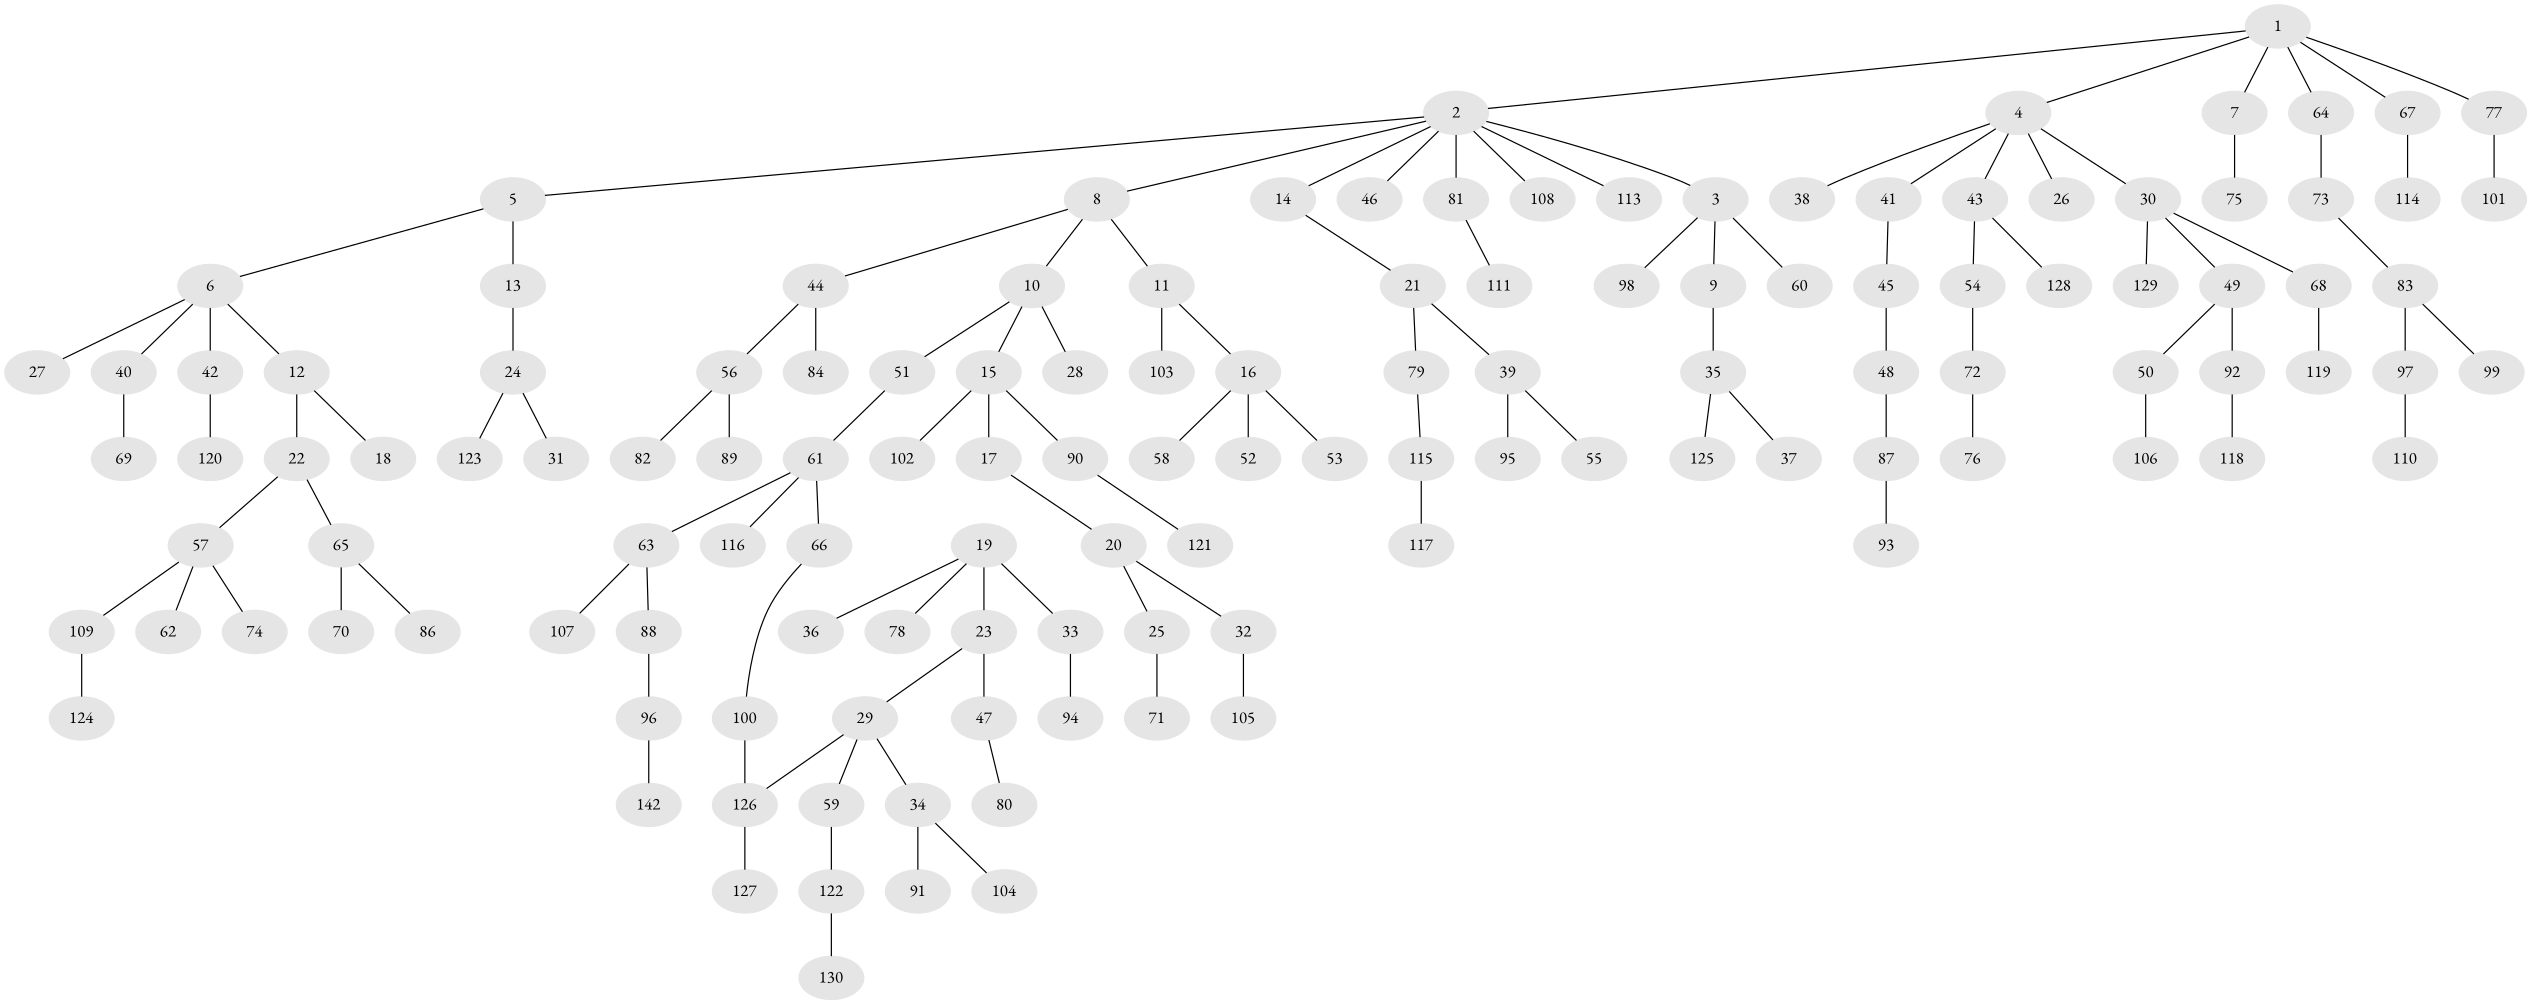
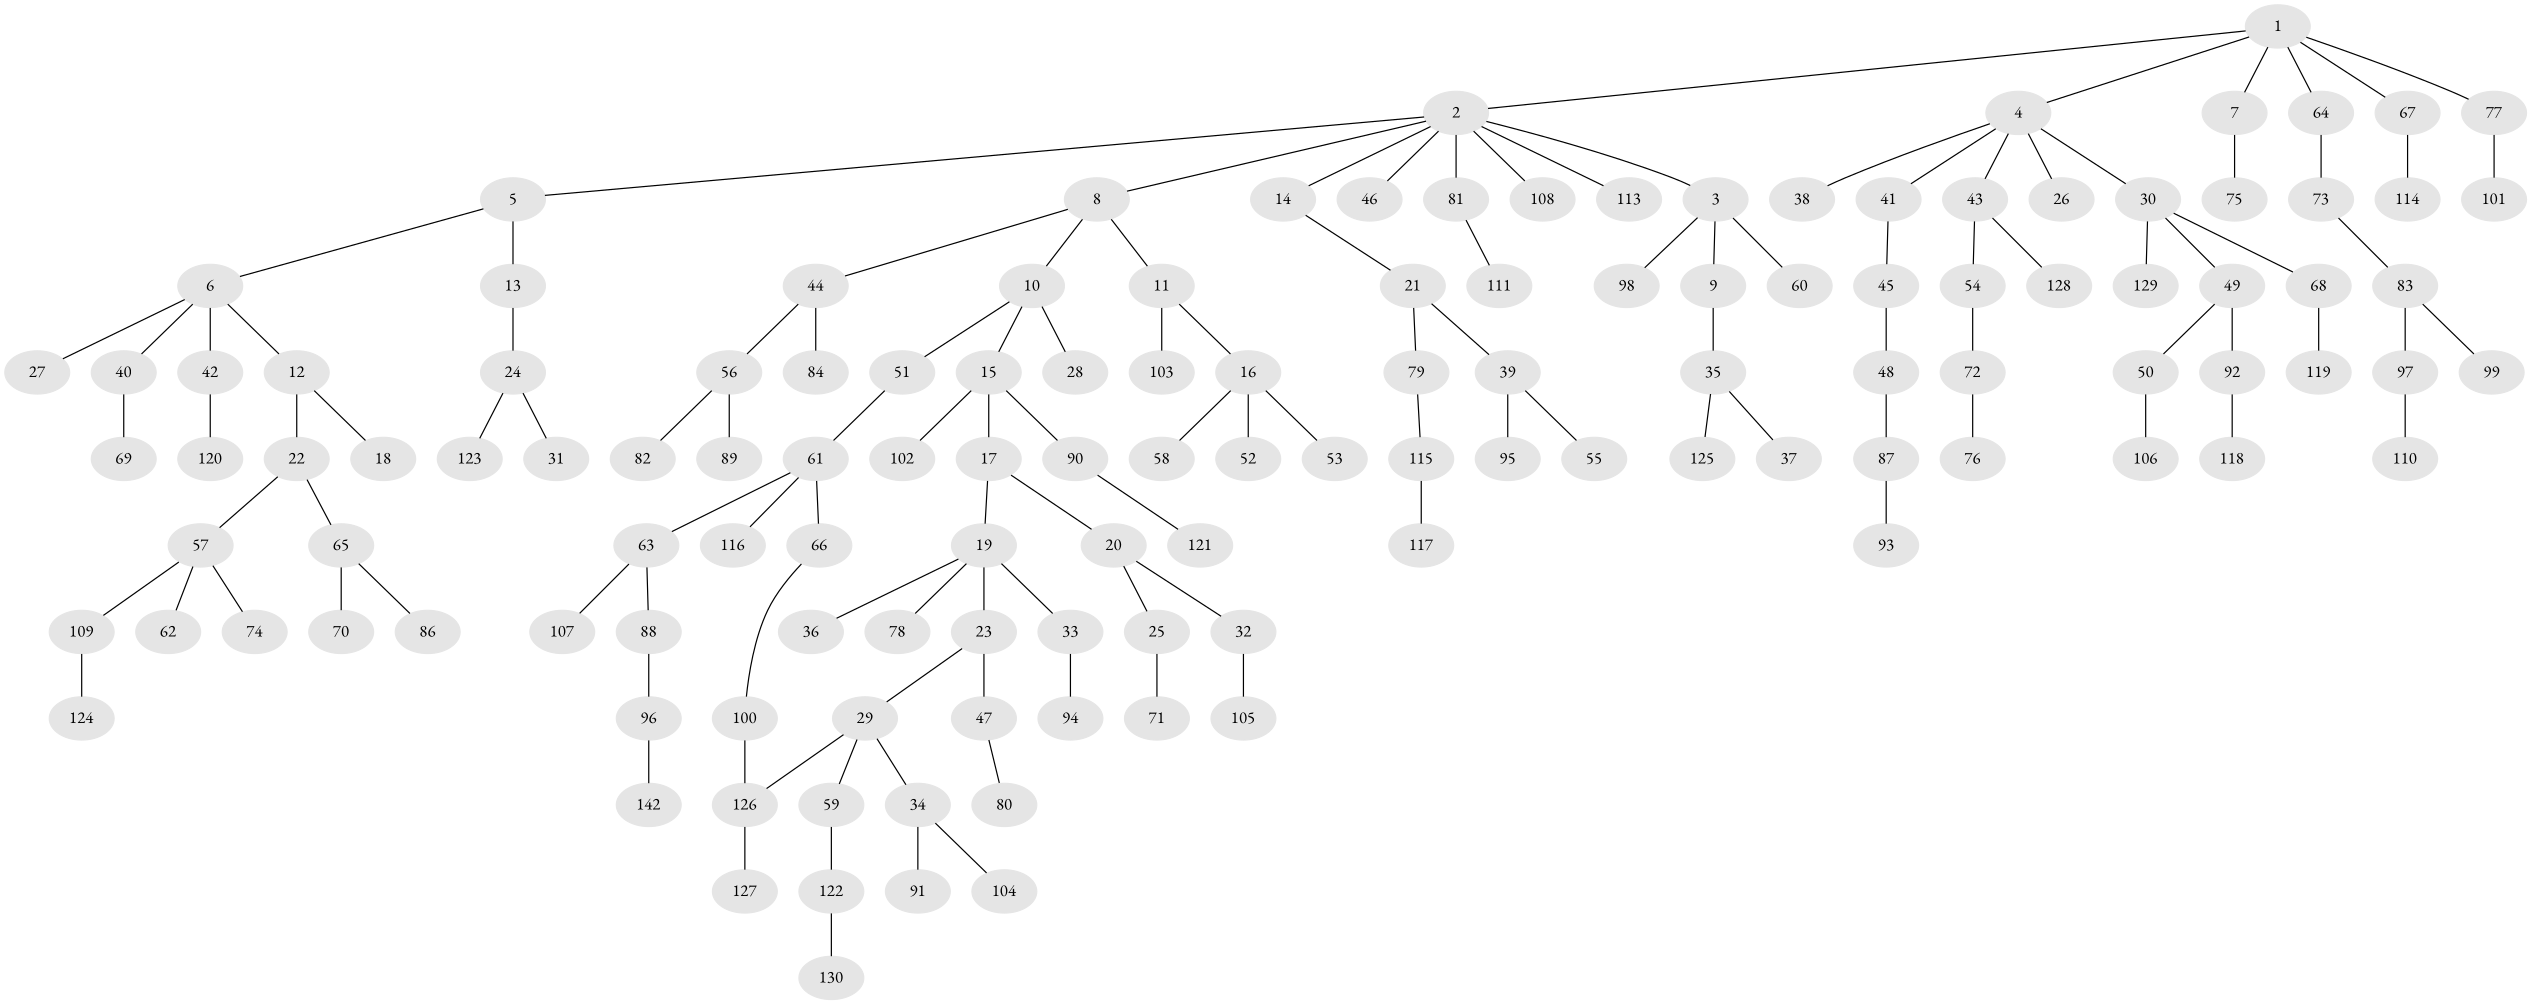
none -> (986, 502)
